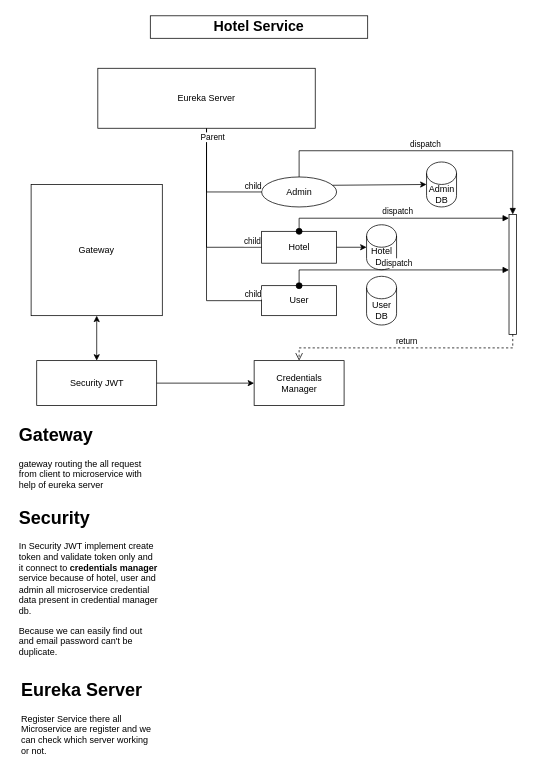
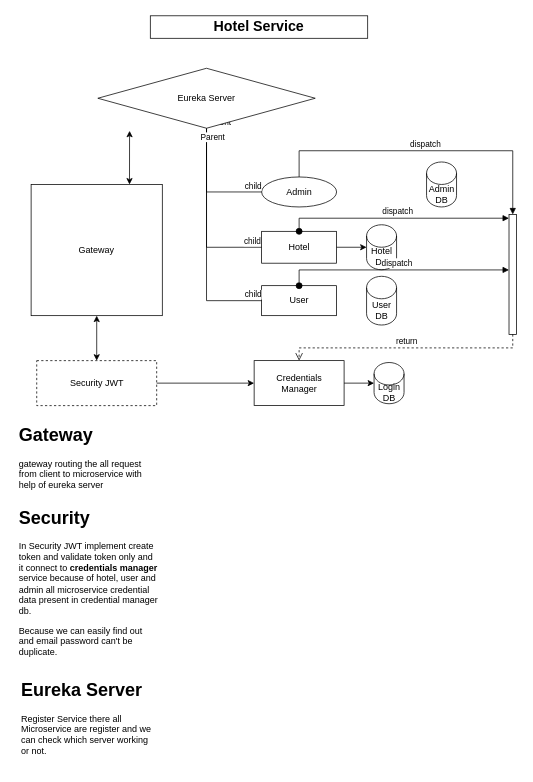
(207, 98) -> (207, 98)
none -> (130, 157)
(401, 184) -> none
(97, 383) -> (97, 383)
none -> (367, 383)
none -> (389, 383)
